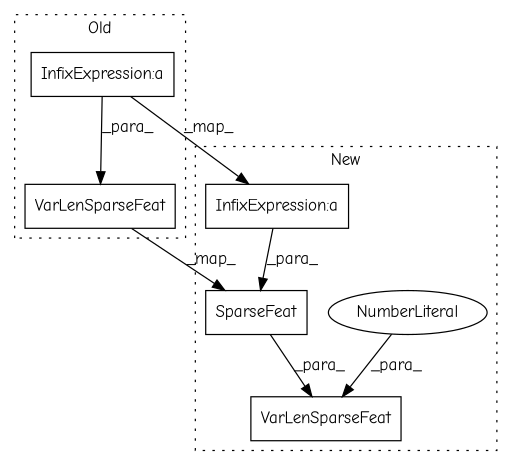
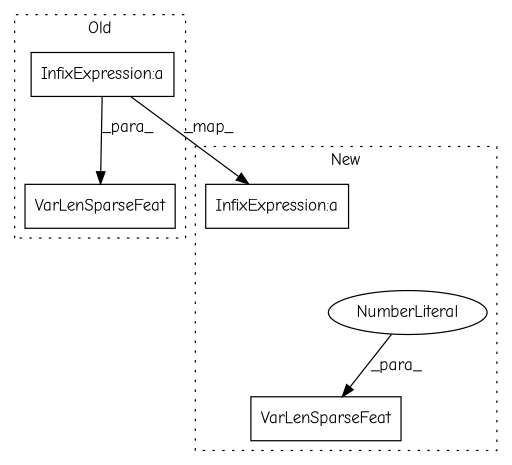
(256, 313) -> none
